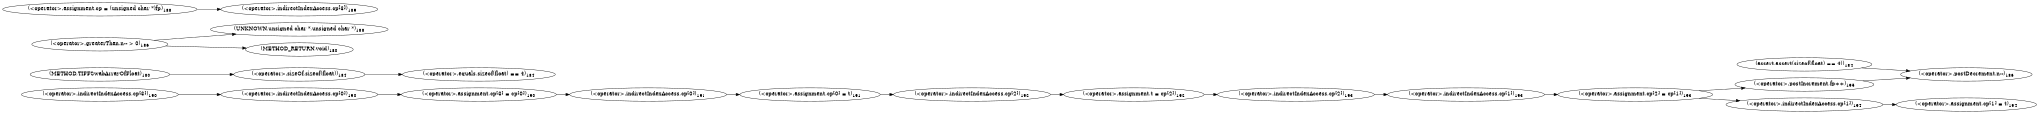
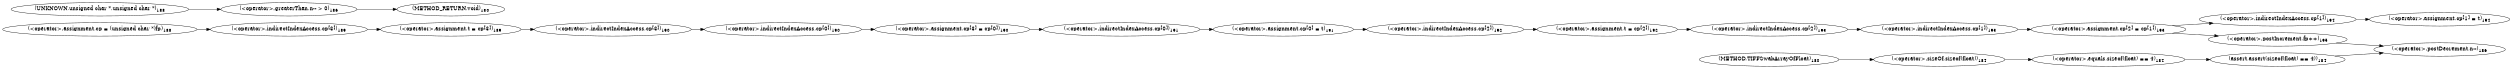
none -> (451, 29)
(193, 37) -> (203, 9)
none -> (2196, 60)
